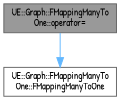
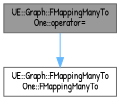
(60, 82) -> (60, 82)
